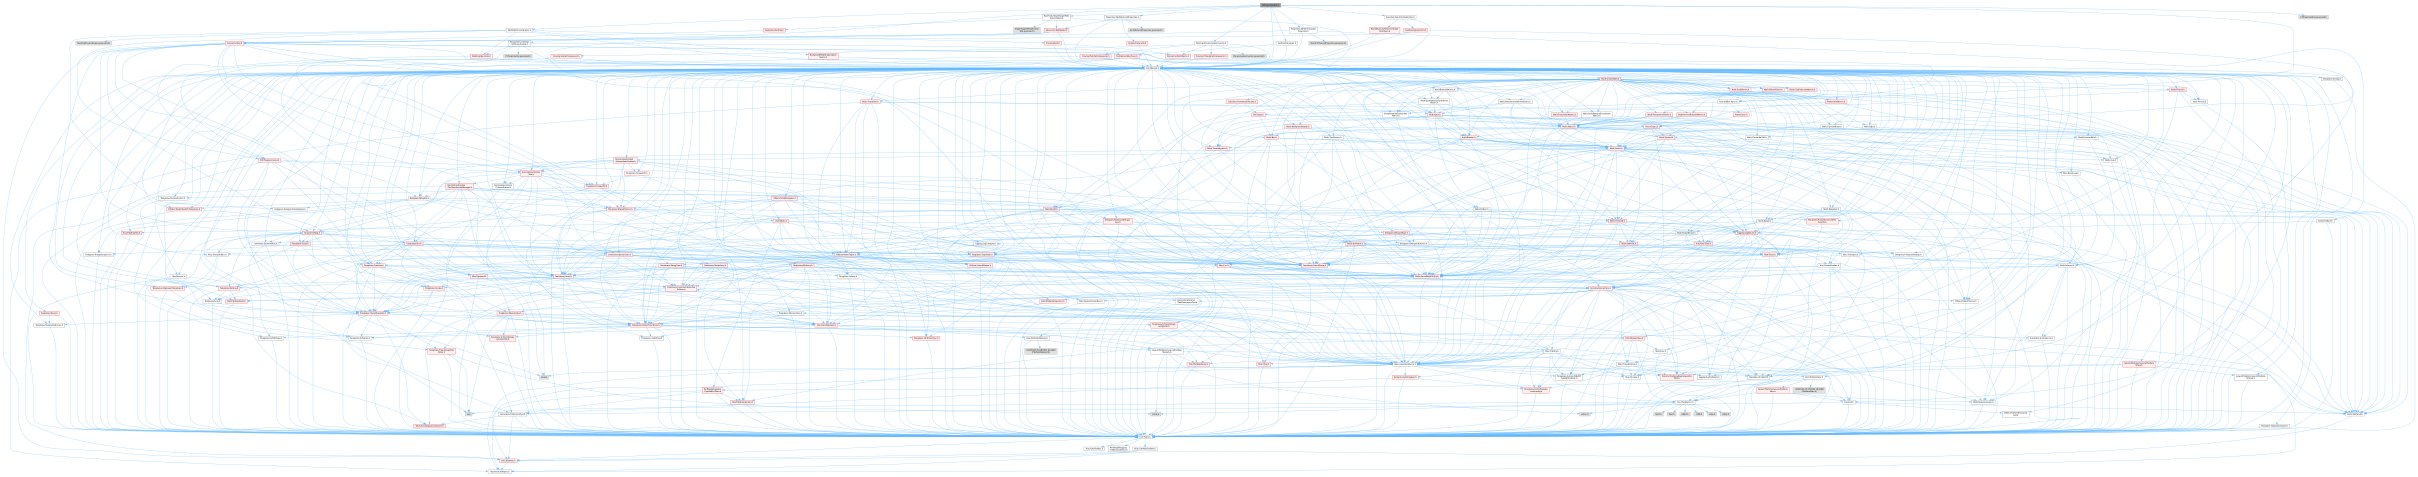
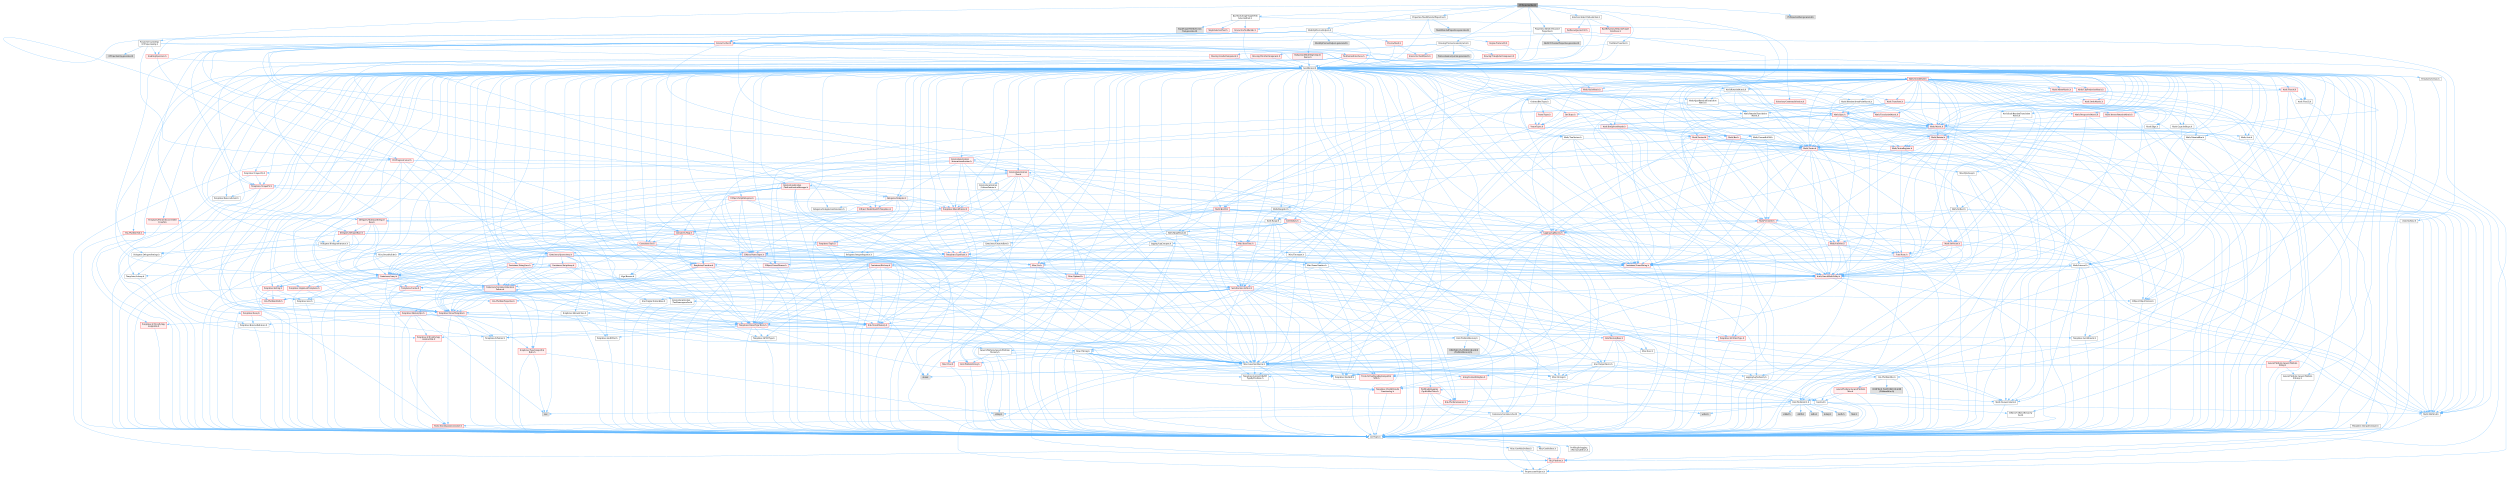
(1815, 153) -> (1962, 163)
(1727, 169) -> (2063, 217)
